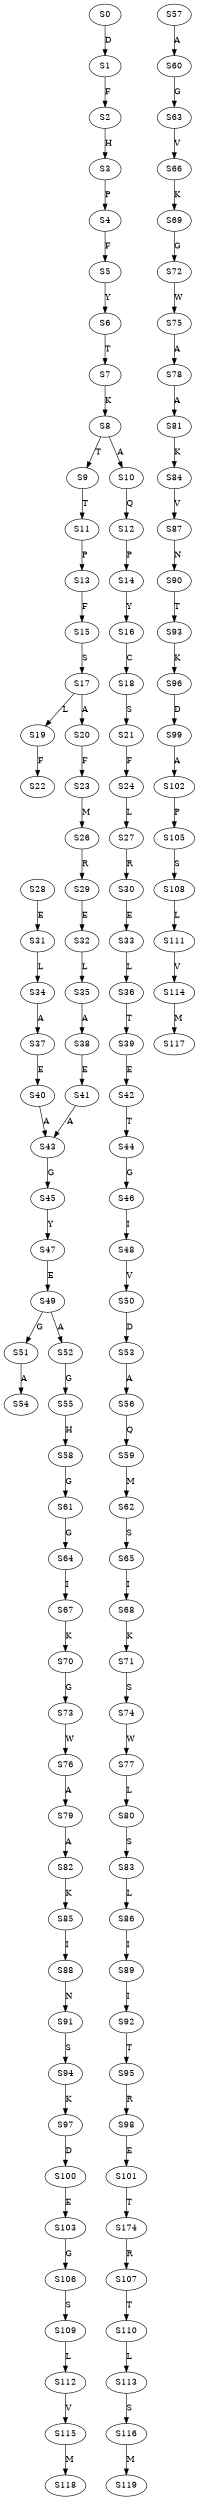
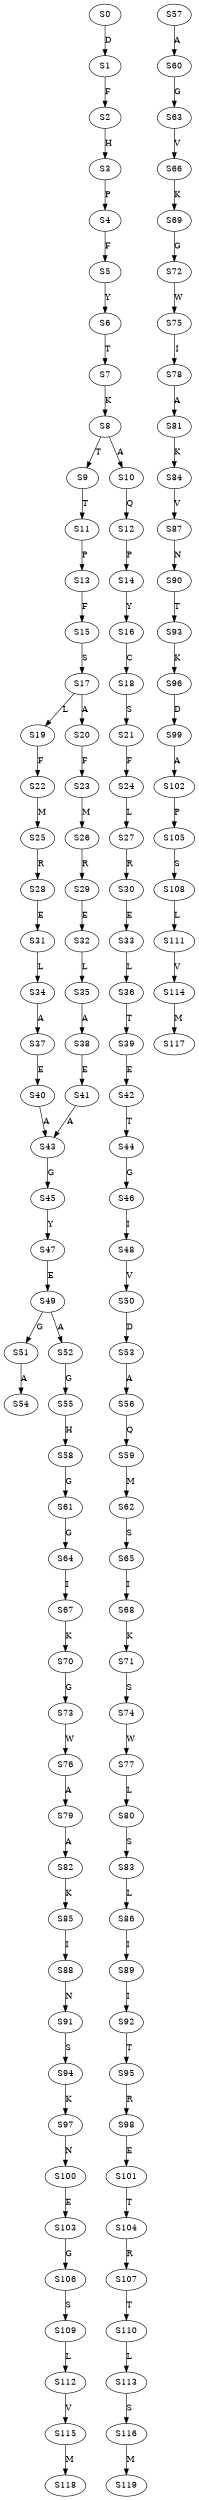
(177, 349) -> (177, 349)
none -> (38, 838)
(69, 2151) -> (69, 2151)
(126, 2228) -> (126, 2228)
